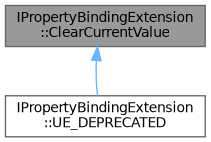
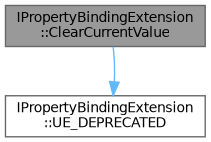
(96, 78) -> (114, 64)
